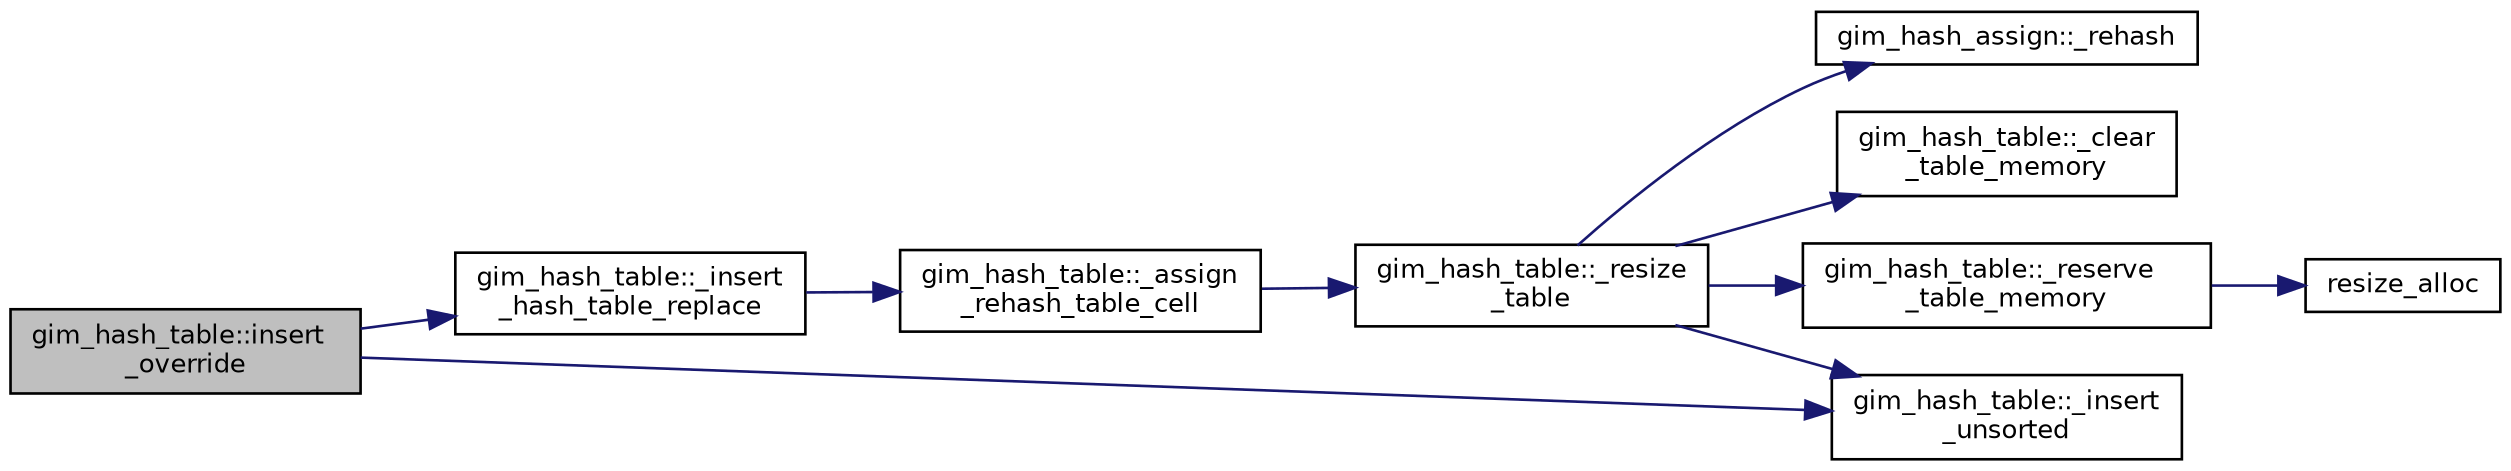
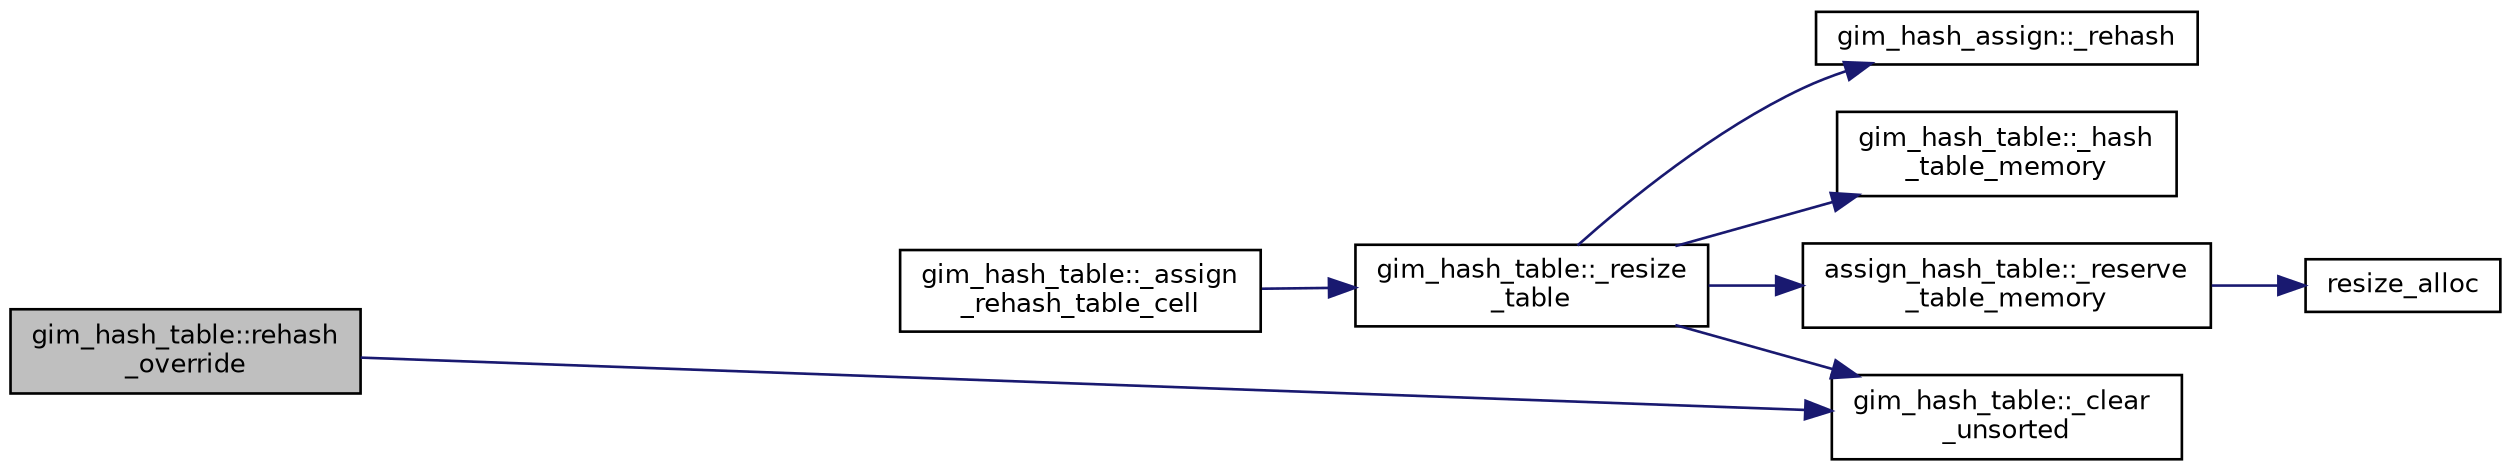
(2007, 154) -> (2007, 154)
(2007, 286) -> (2007, 286)
(630, 293) -> none
(186, 351) -> (186, 351)
(2007, 417) -> (2007, 417)
